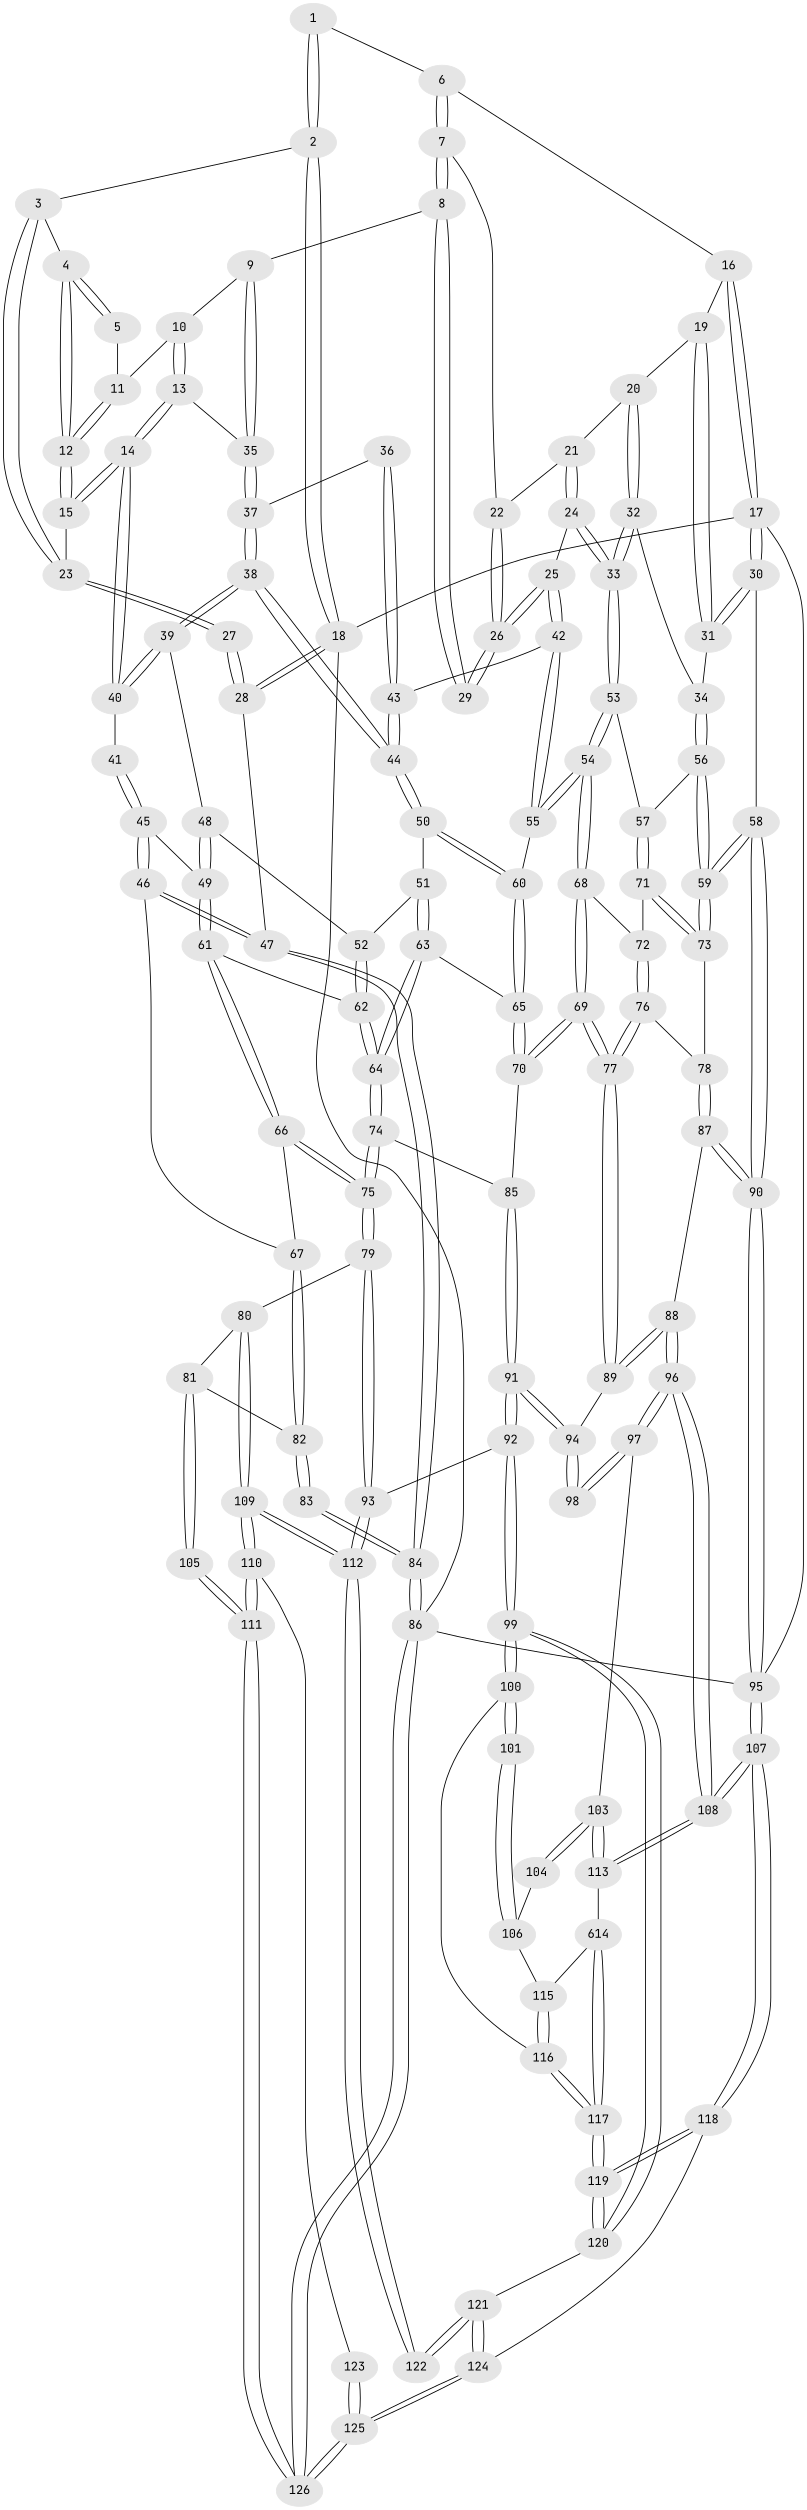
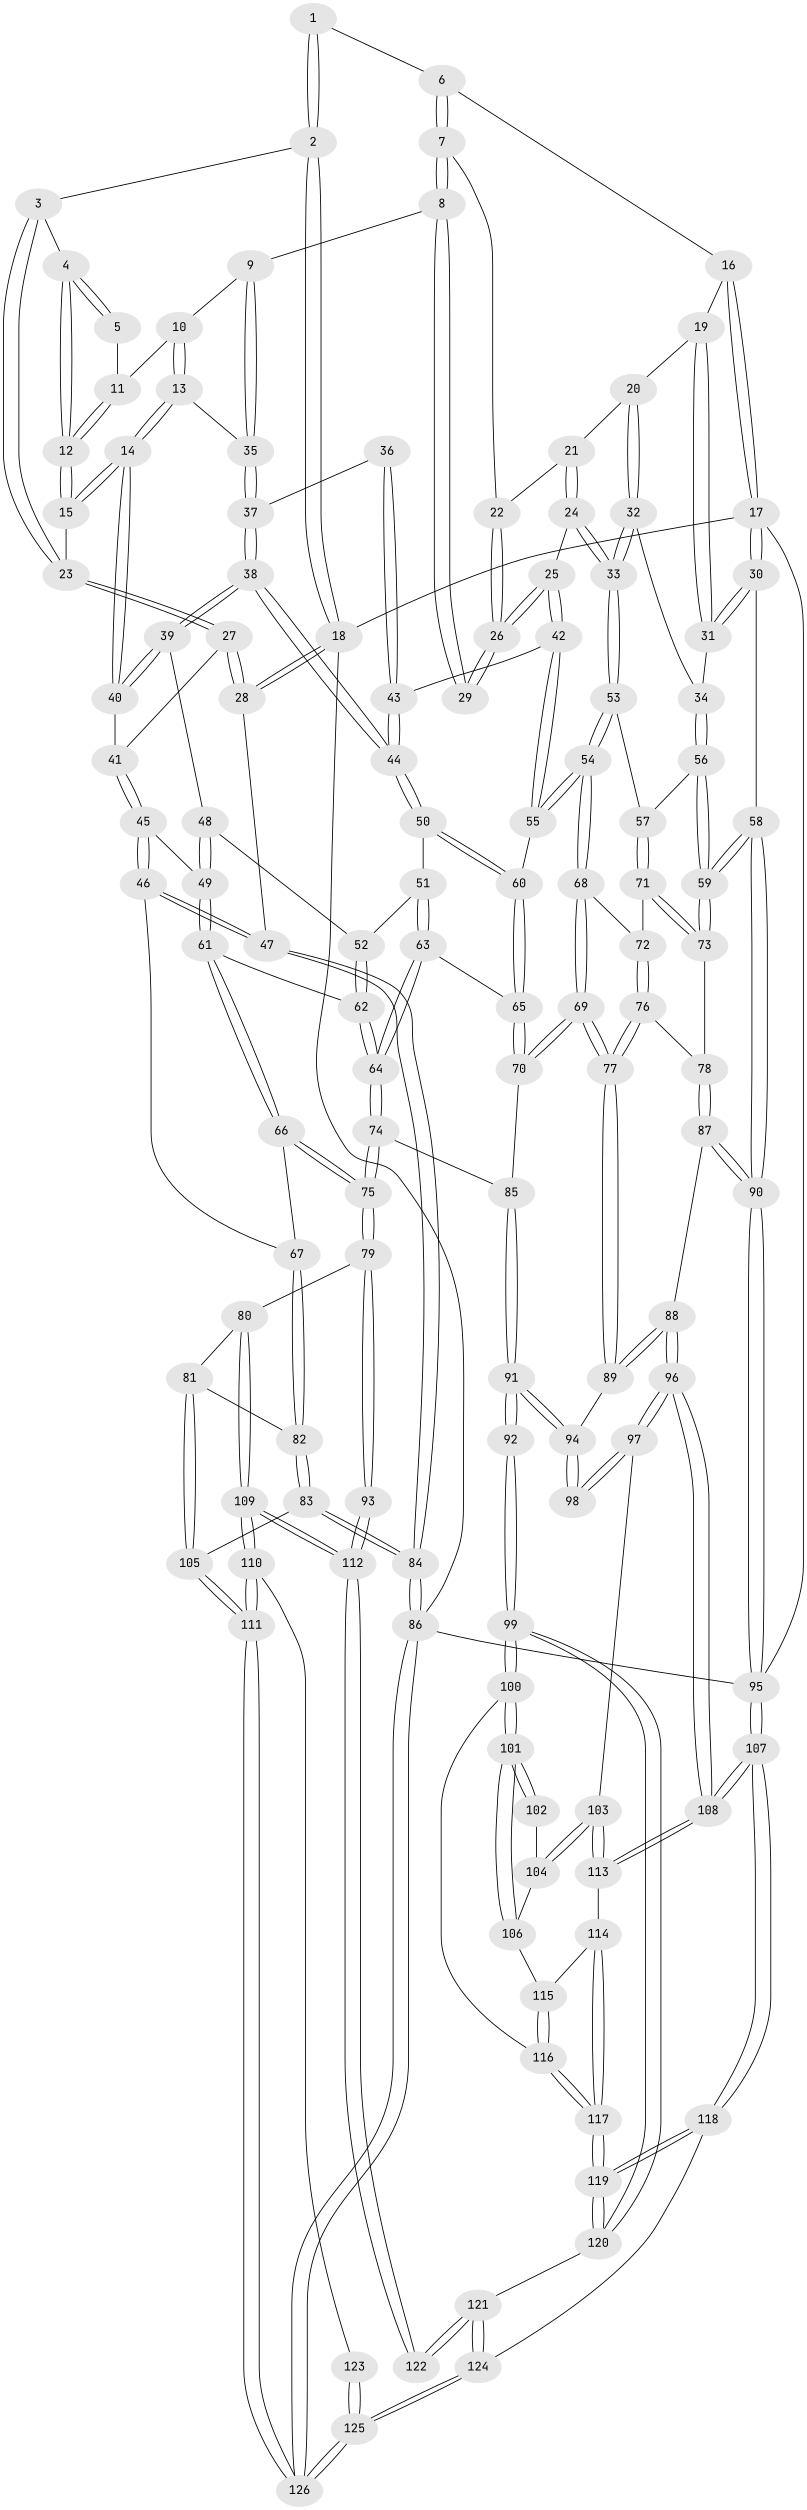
none -> (172, 699)
(439, 1471) -> none
none -> (248, 1533)
none -> (536, 1811)
(598, 1935) -> (598, 1935)
